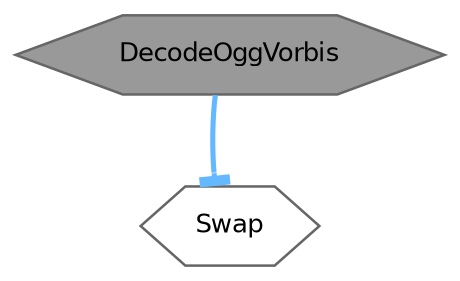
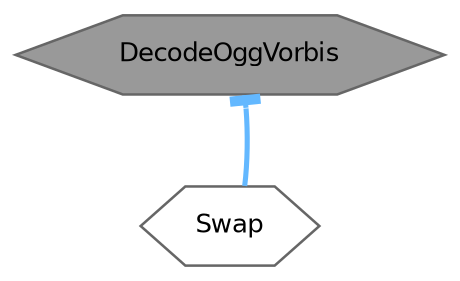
(213, 134) -> (247, 147)
